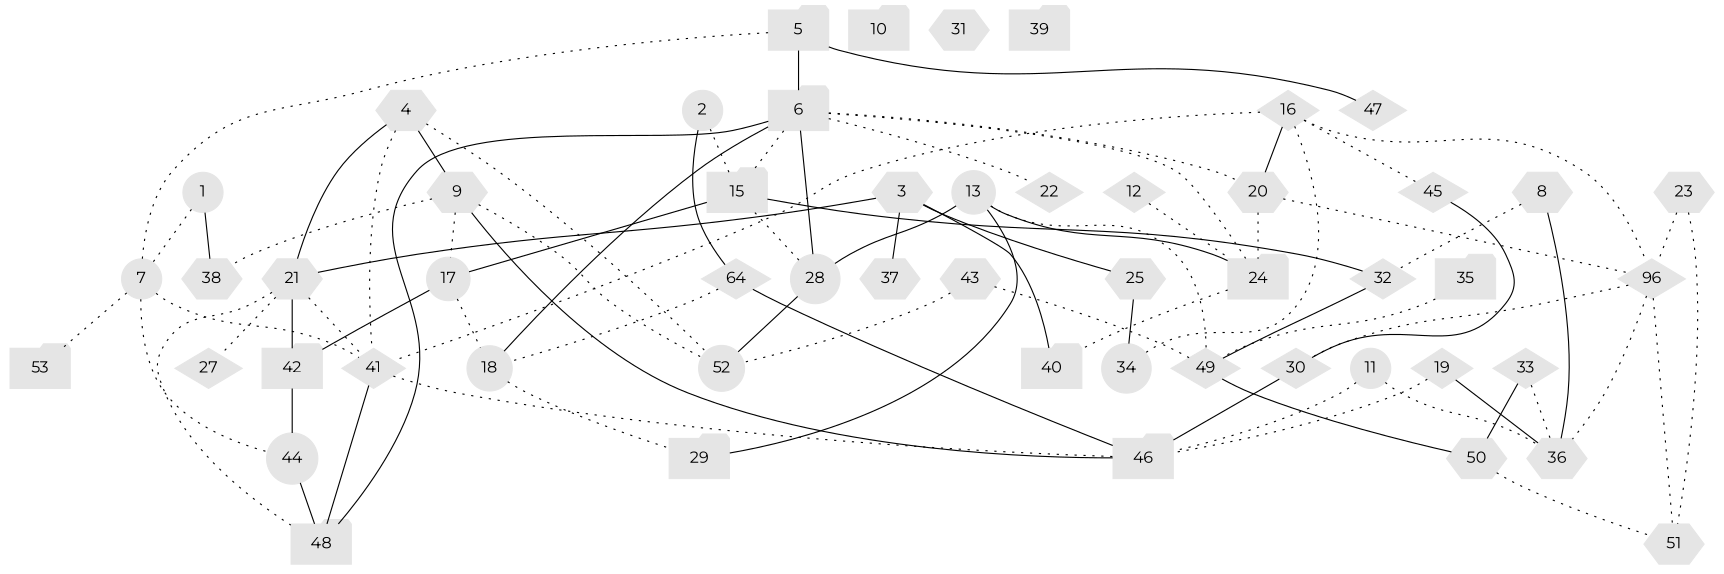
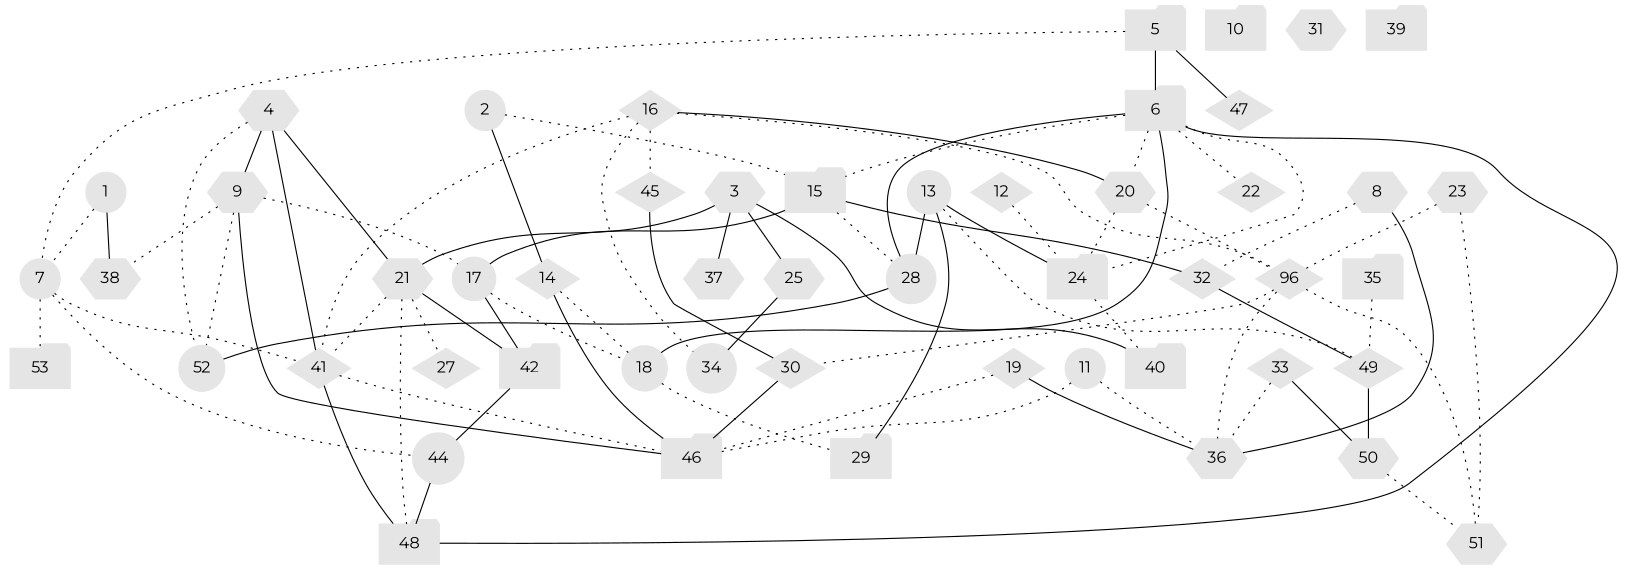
(371, 238) -> (294, 240)
(736, 279) -> (548, 279)
(970, 279) -> none
